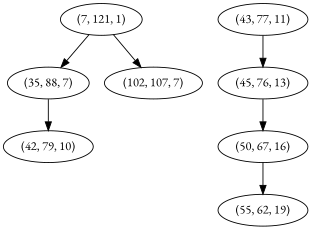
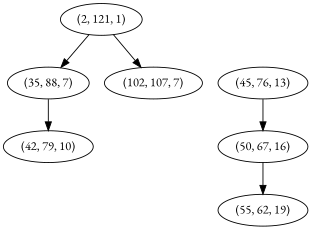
(101, 19) -> (101, 19)
(263, 19) -> none
